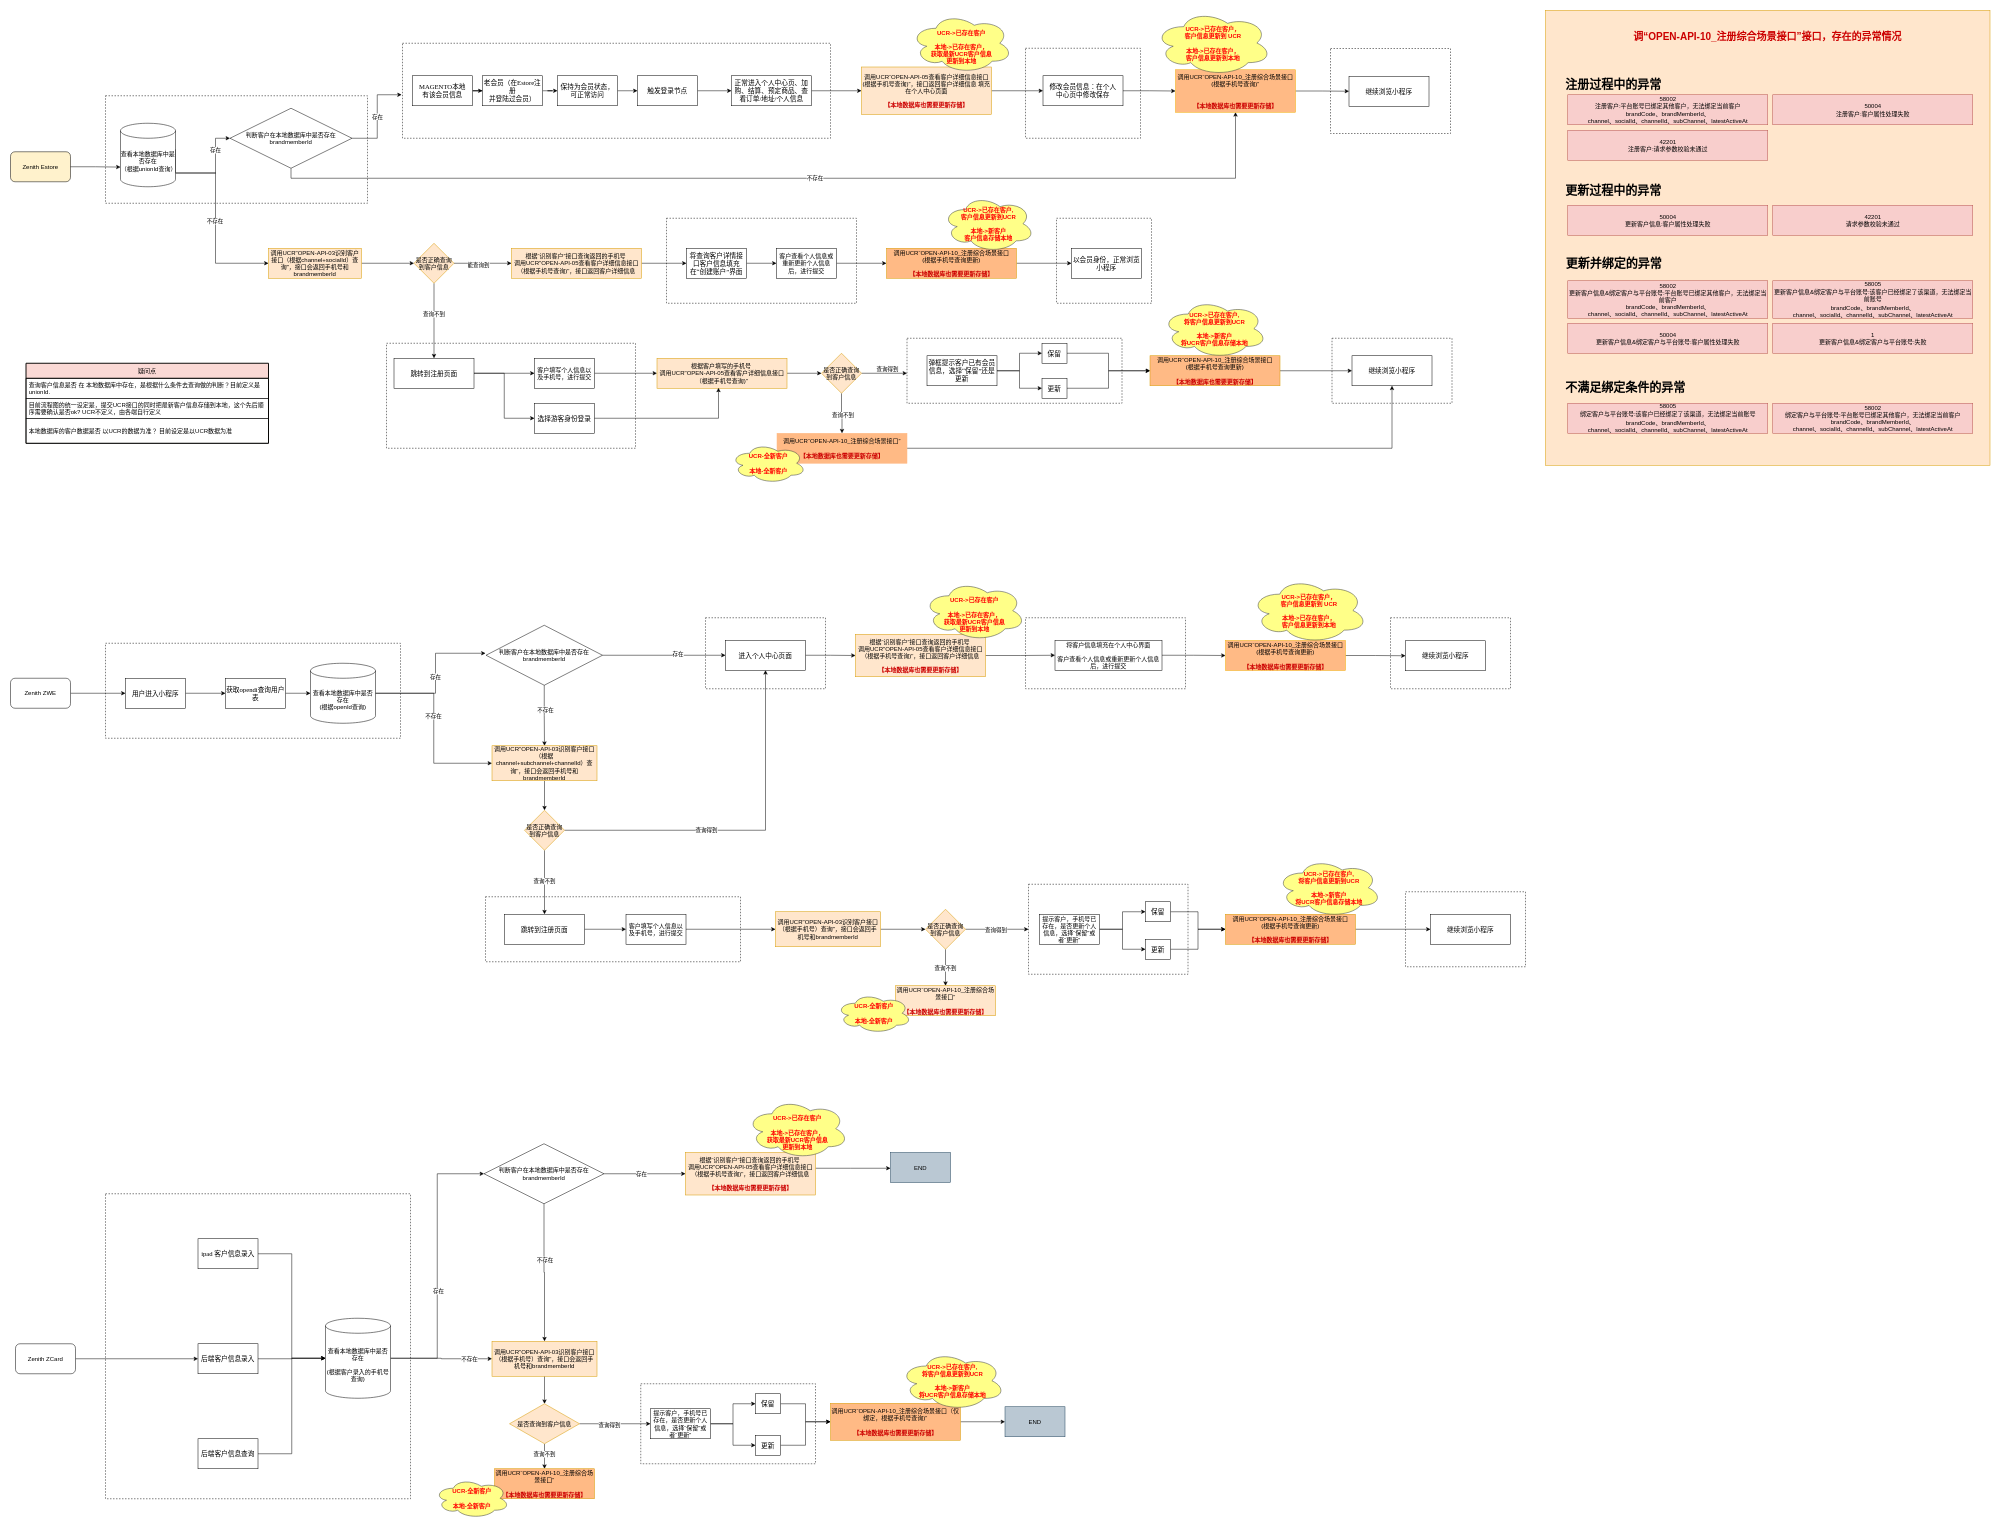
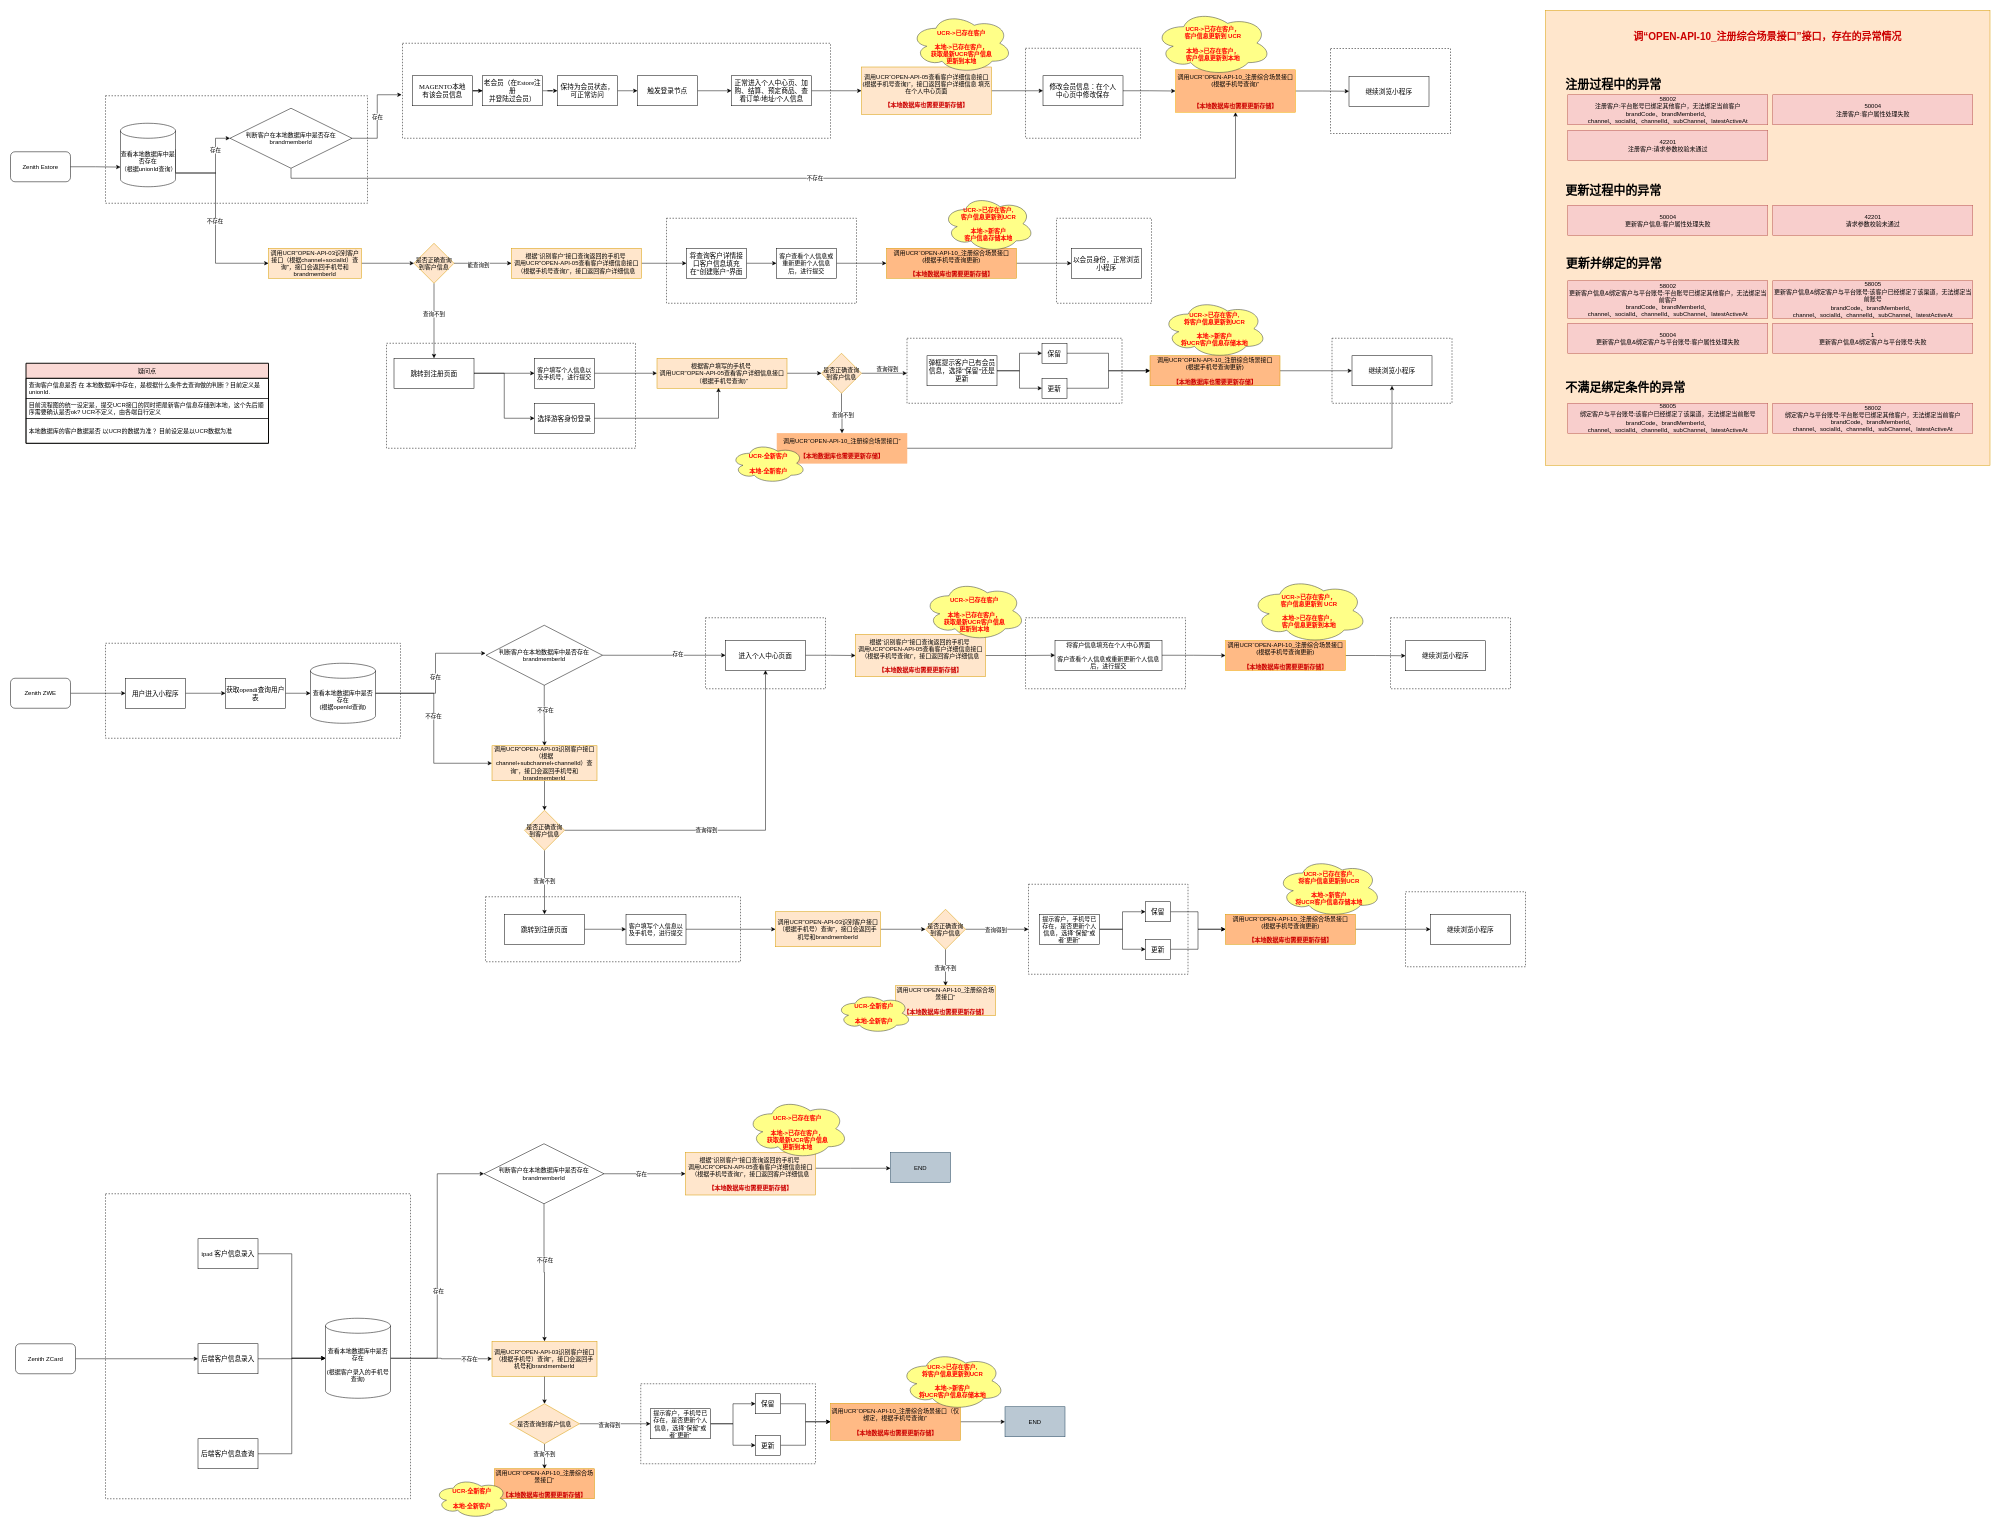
(40, 167) -> (40, 167)
